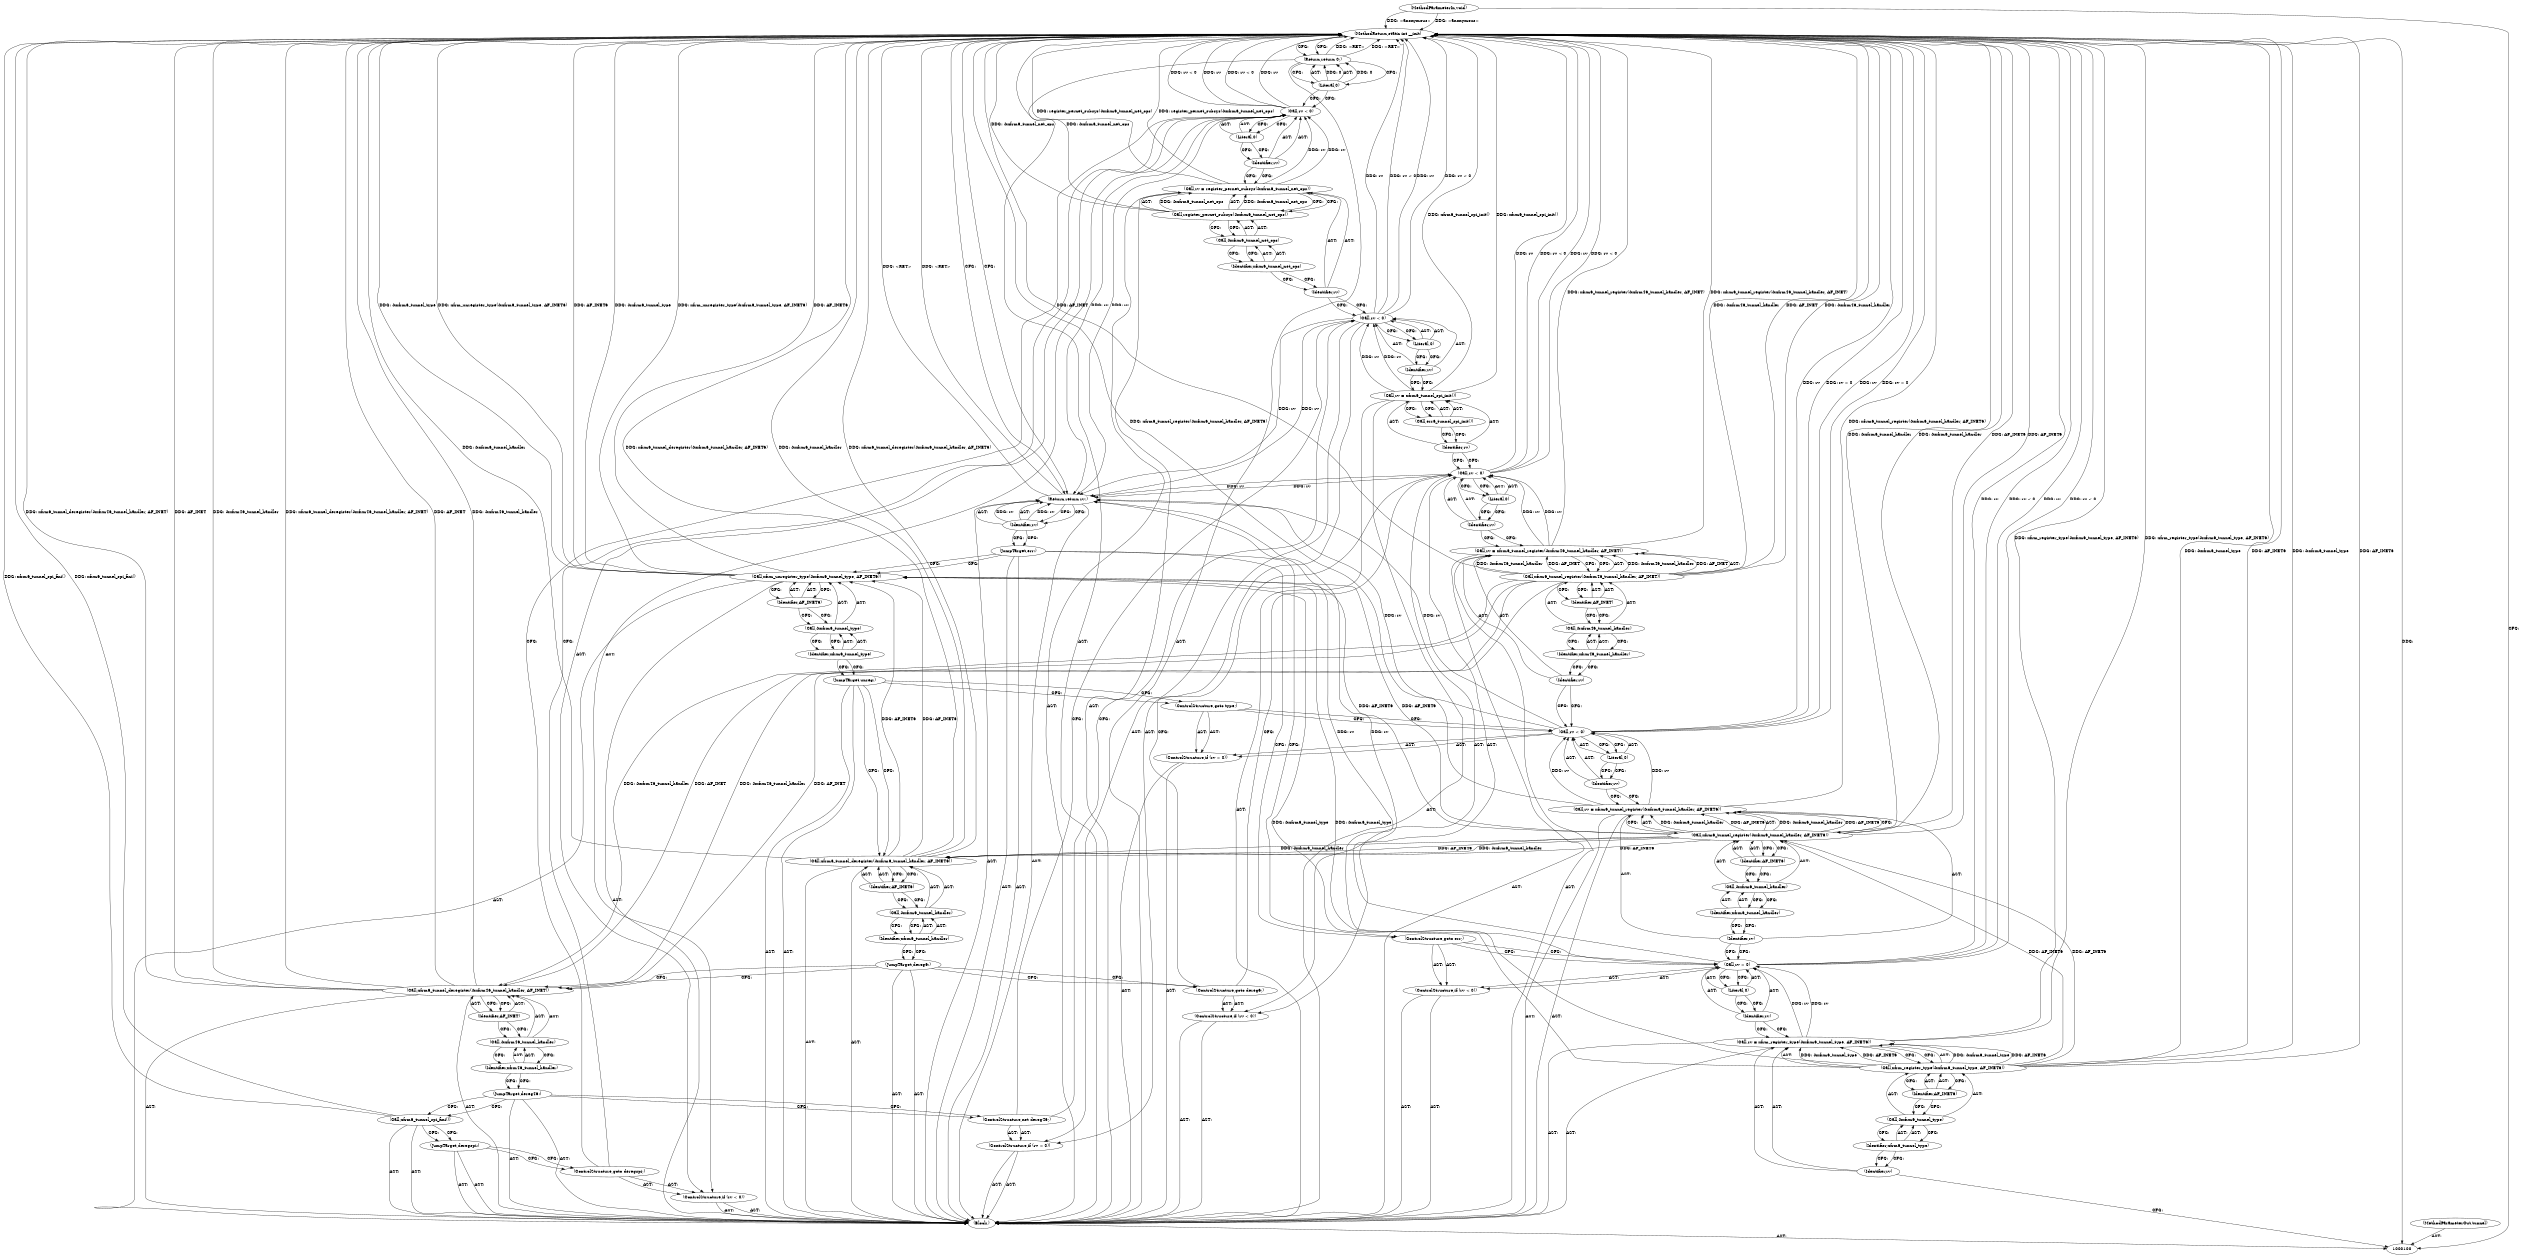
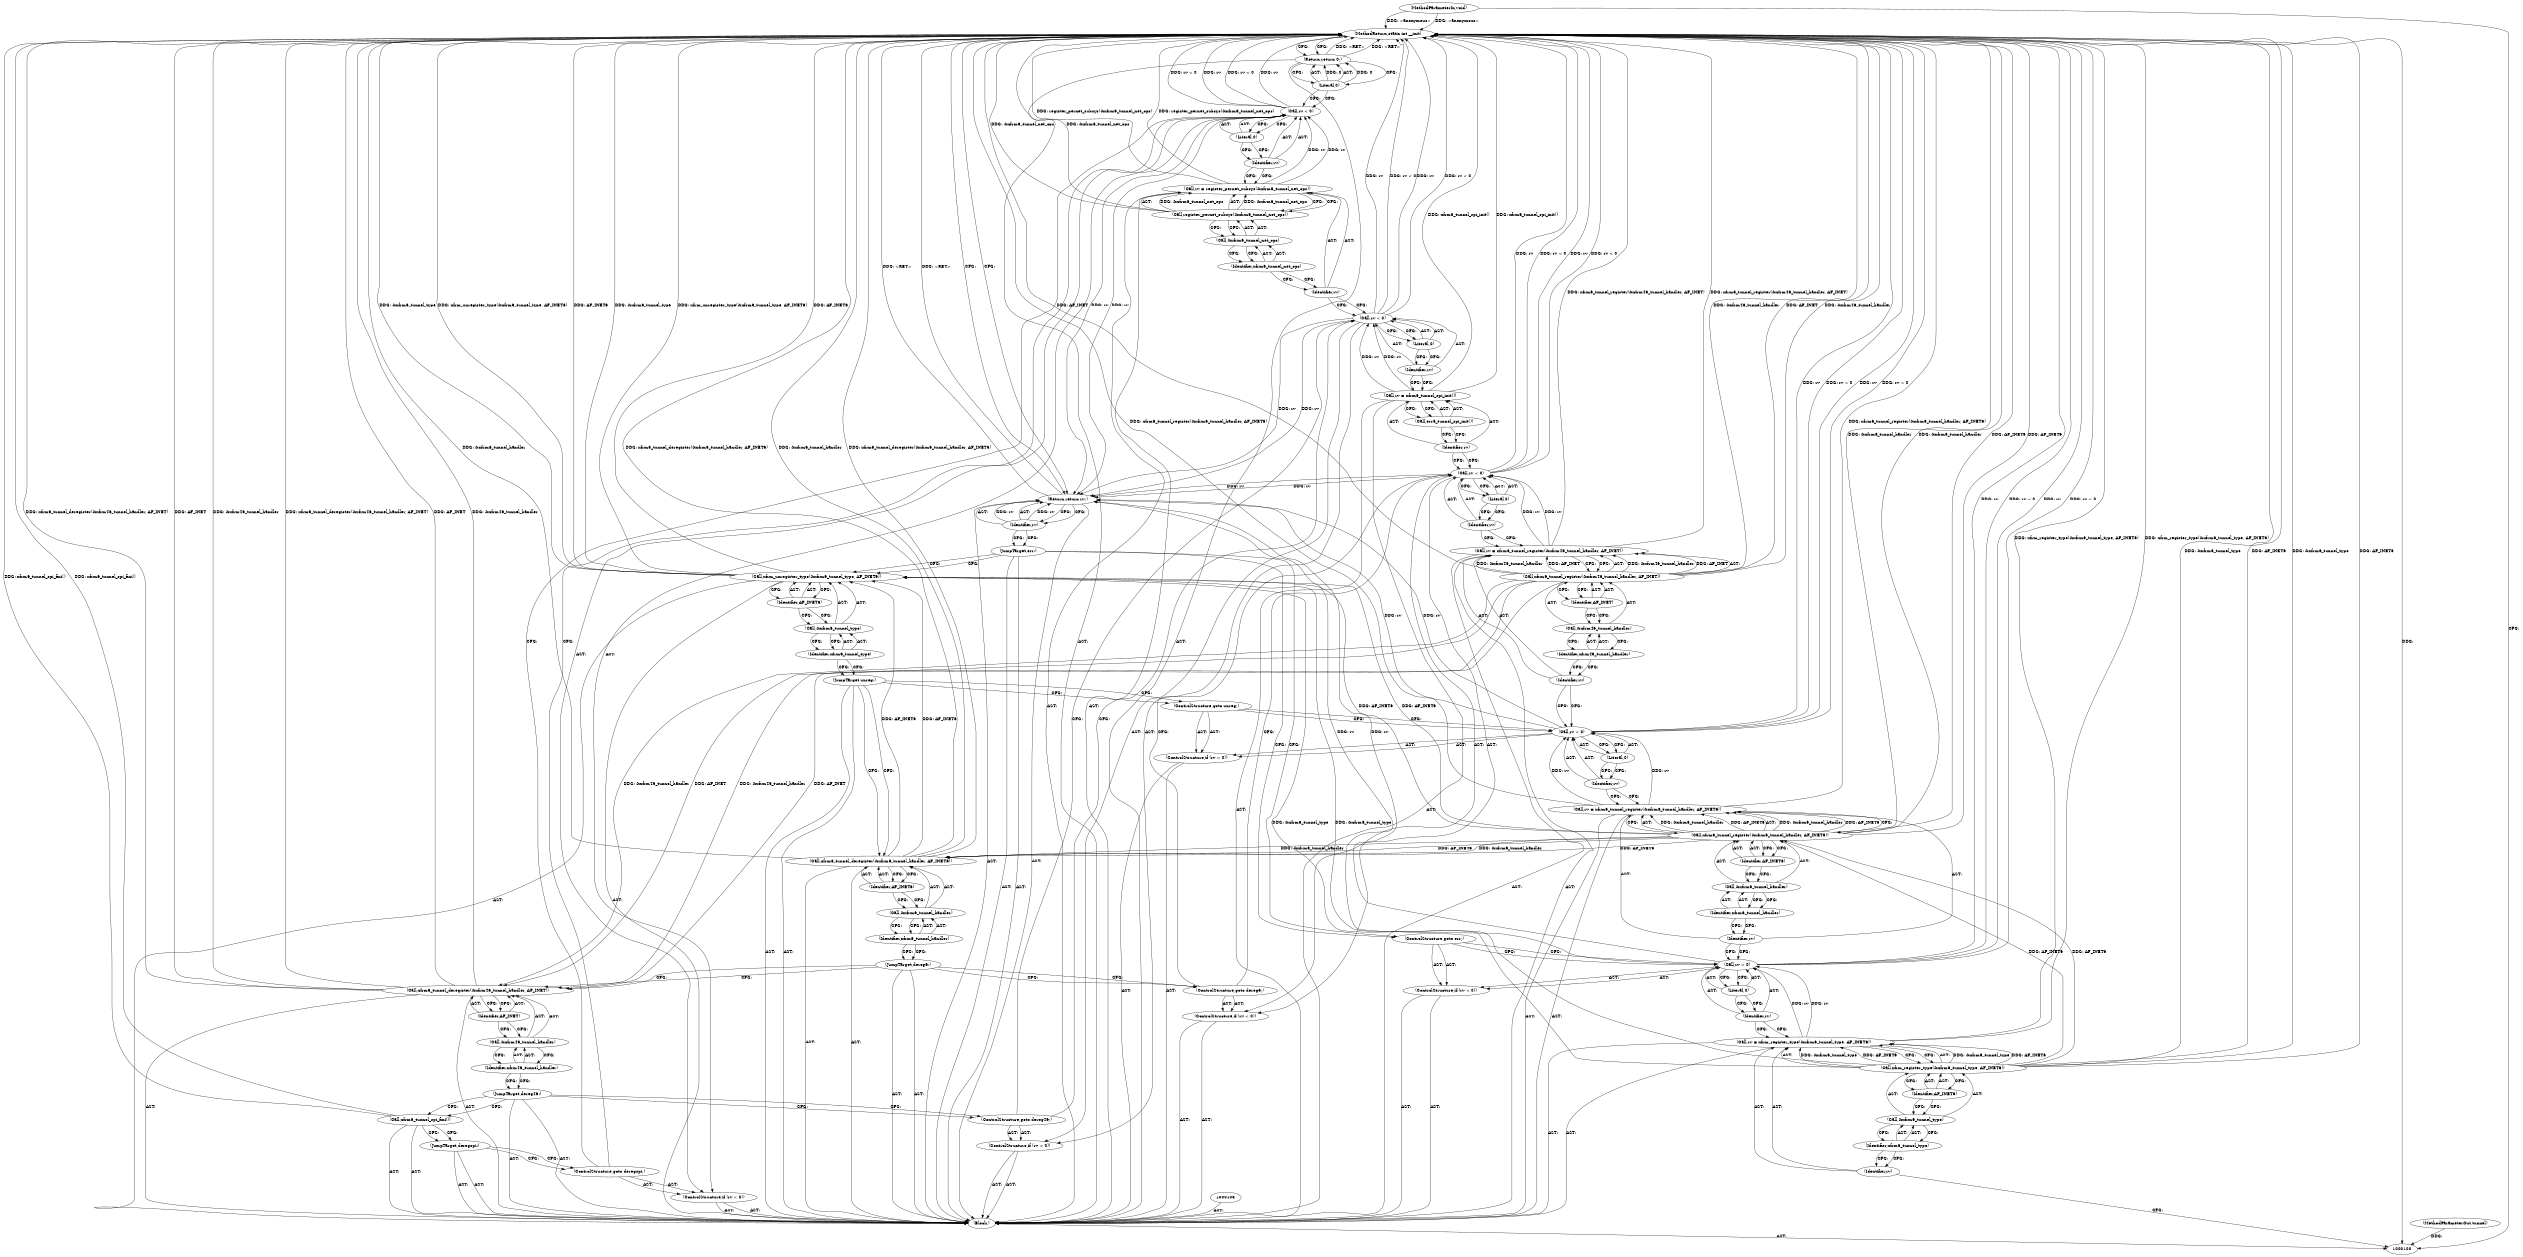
(1206, 706) -> (1206, 706)
(1017, 1120) -> (1017, 1120)
none -> (1226, 1198)
(2437, 1236) -> (2437, 1236)
